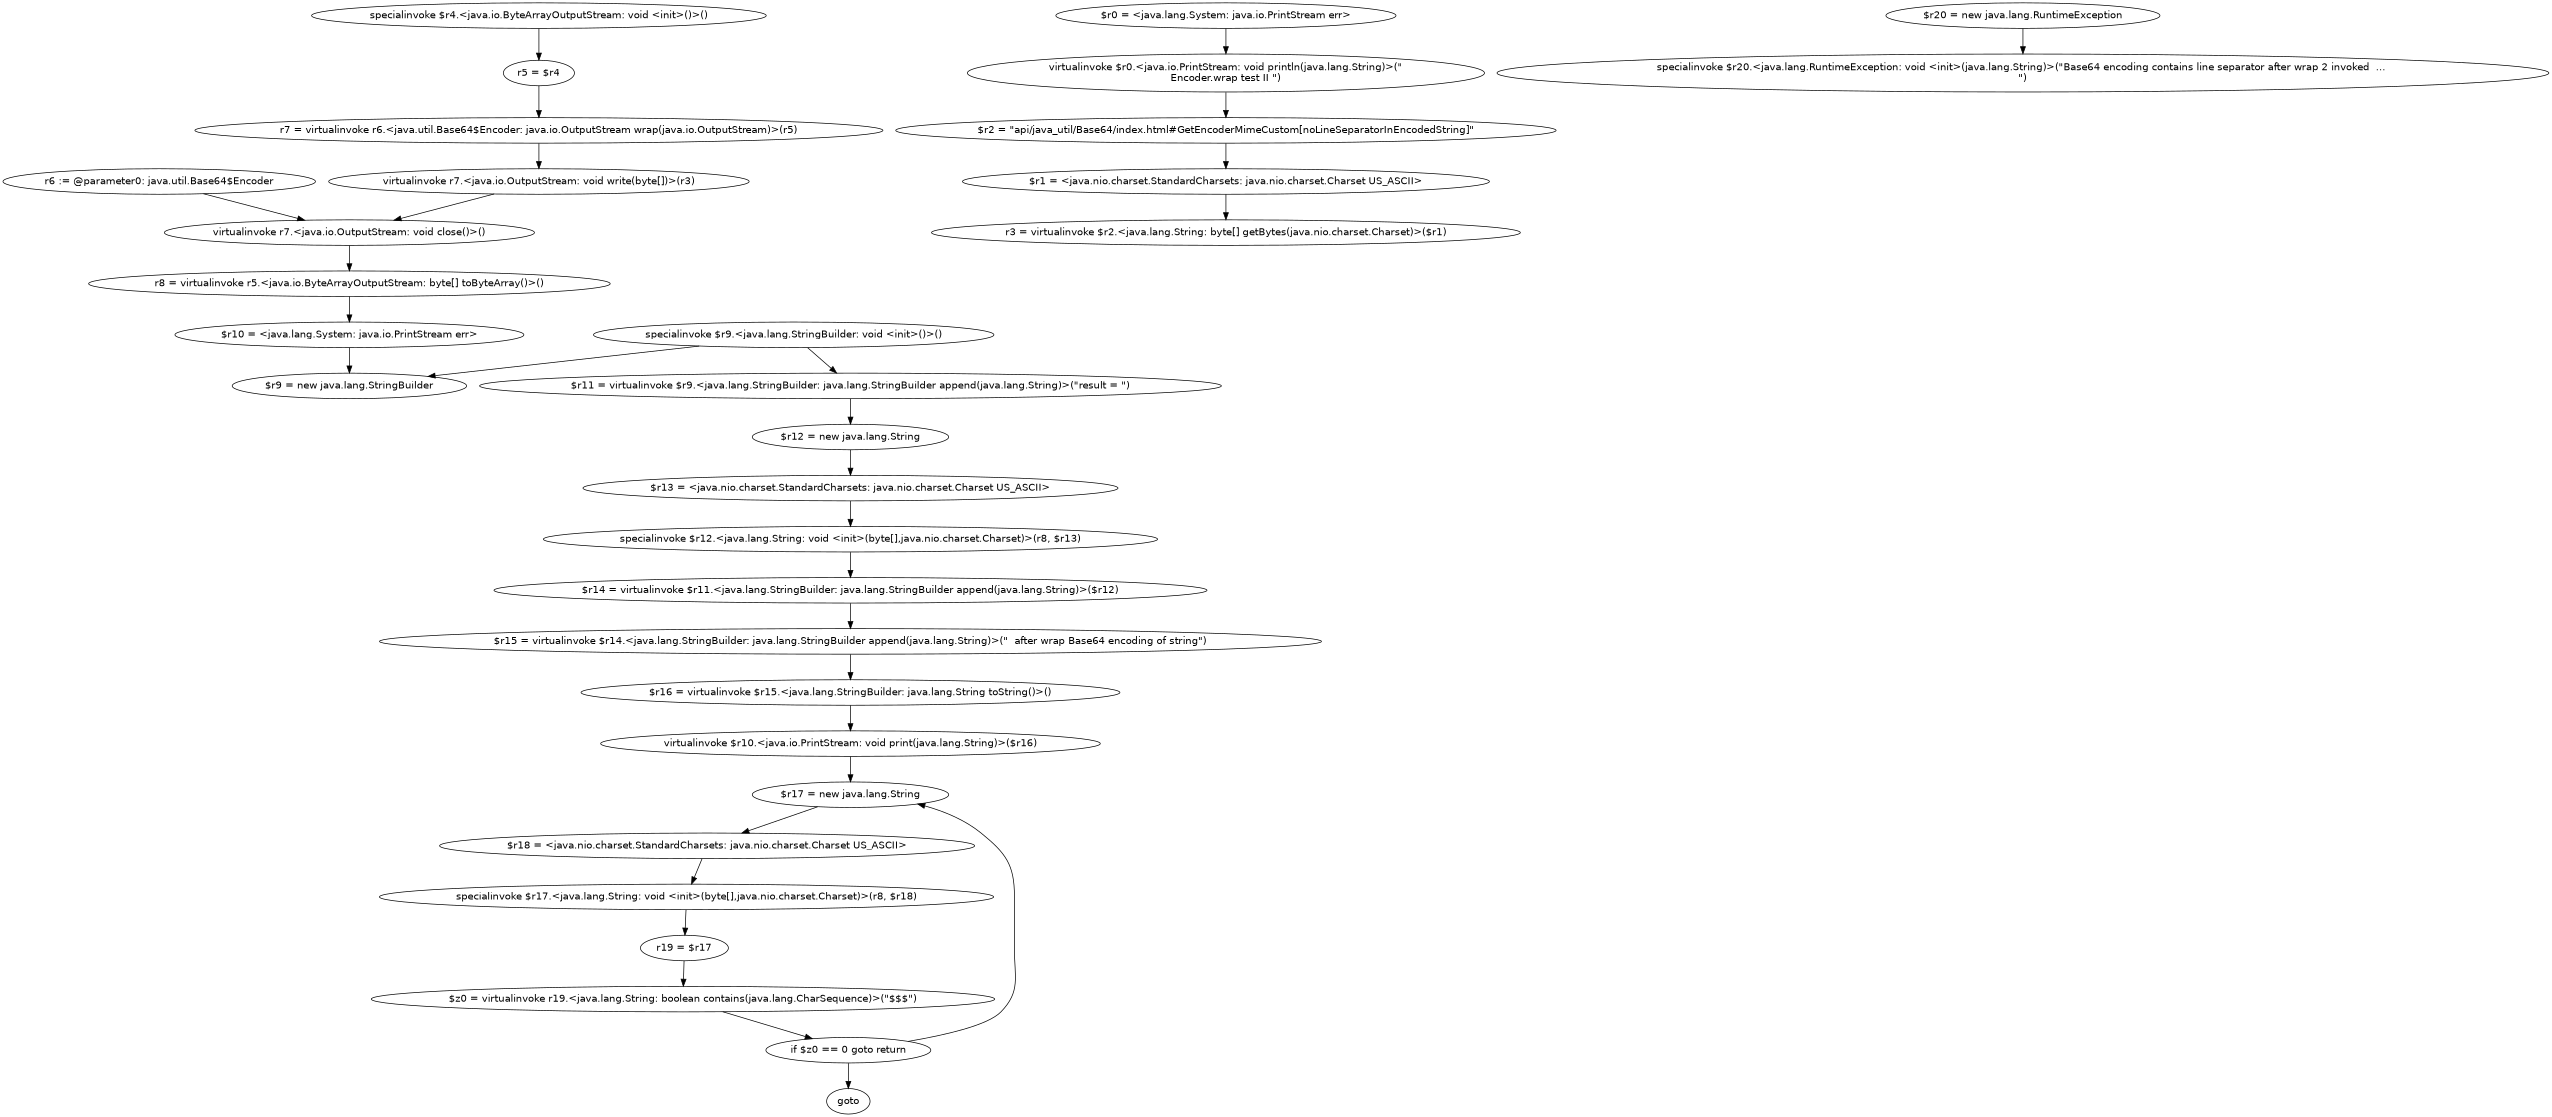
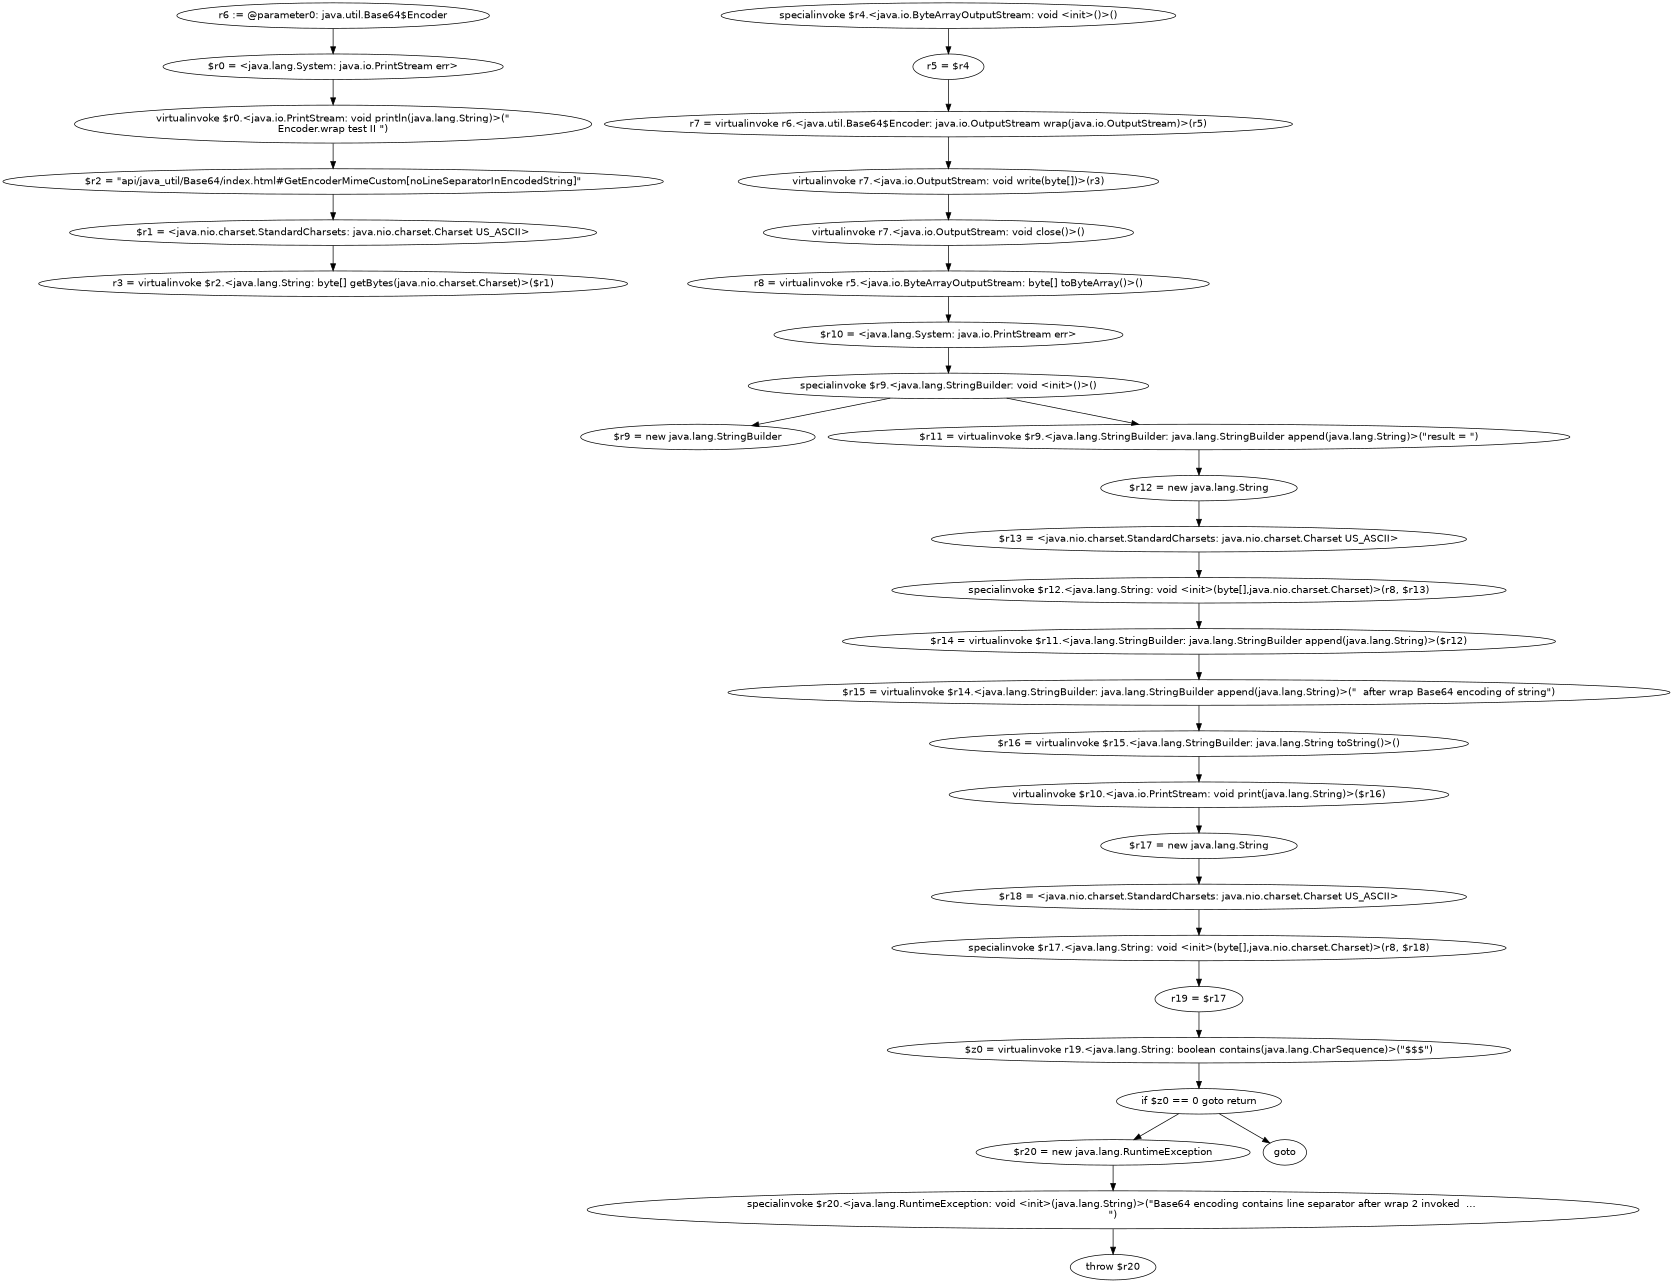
(251, 206) -> (333, 38)
(349, 357) -> (948, 357)
(1014, 936) -> (1159, 1125)
none -> (1113, 1267)
